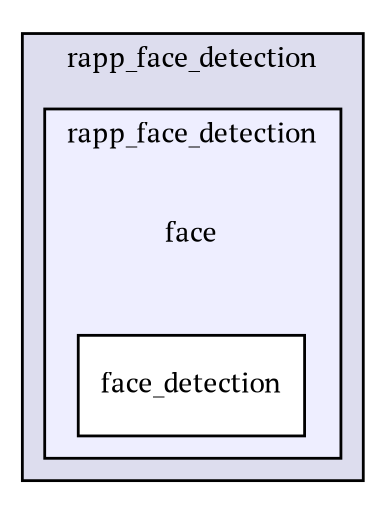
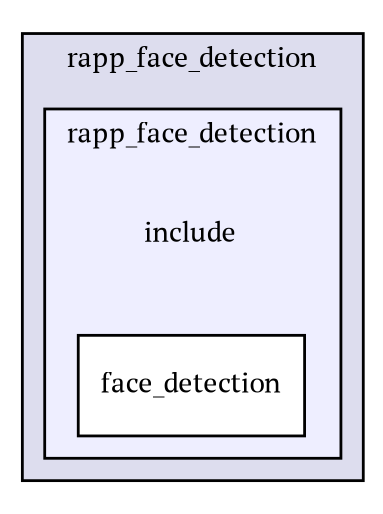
(191, 235) -> (191, 235)
